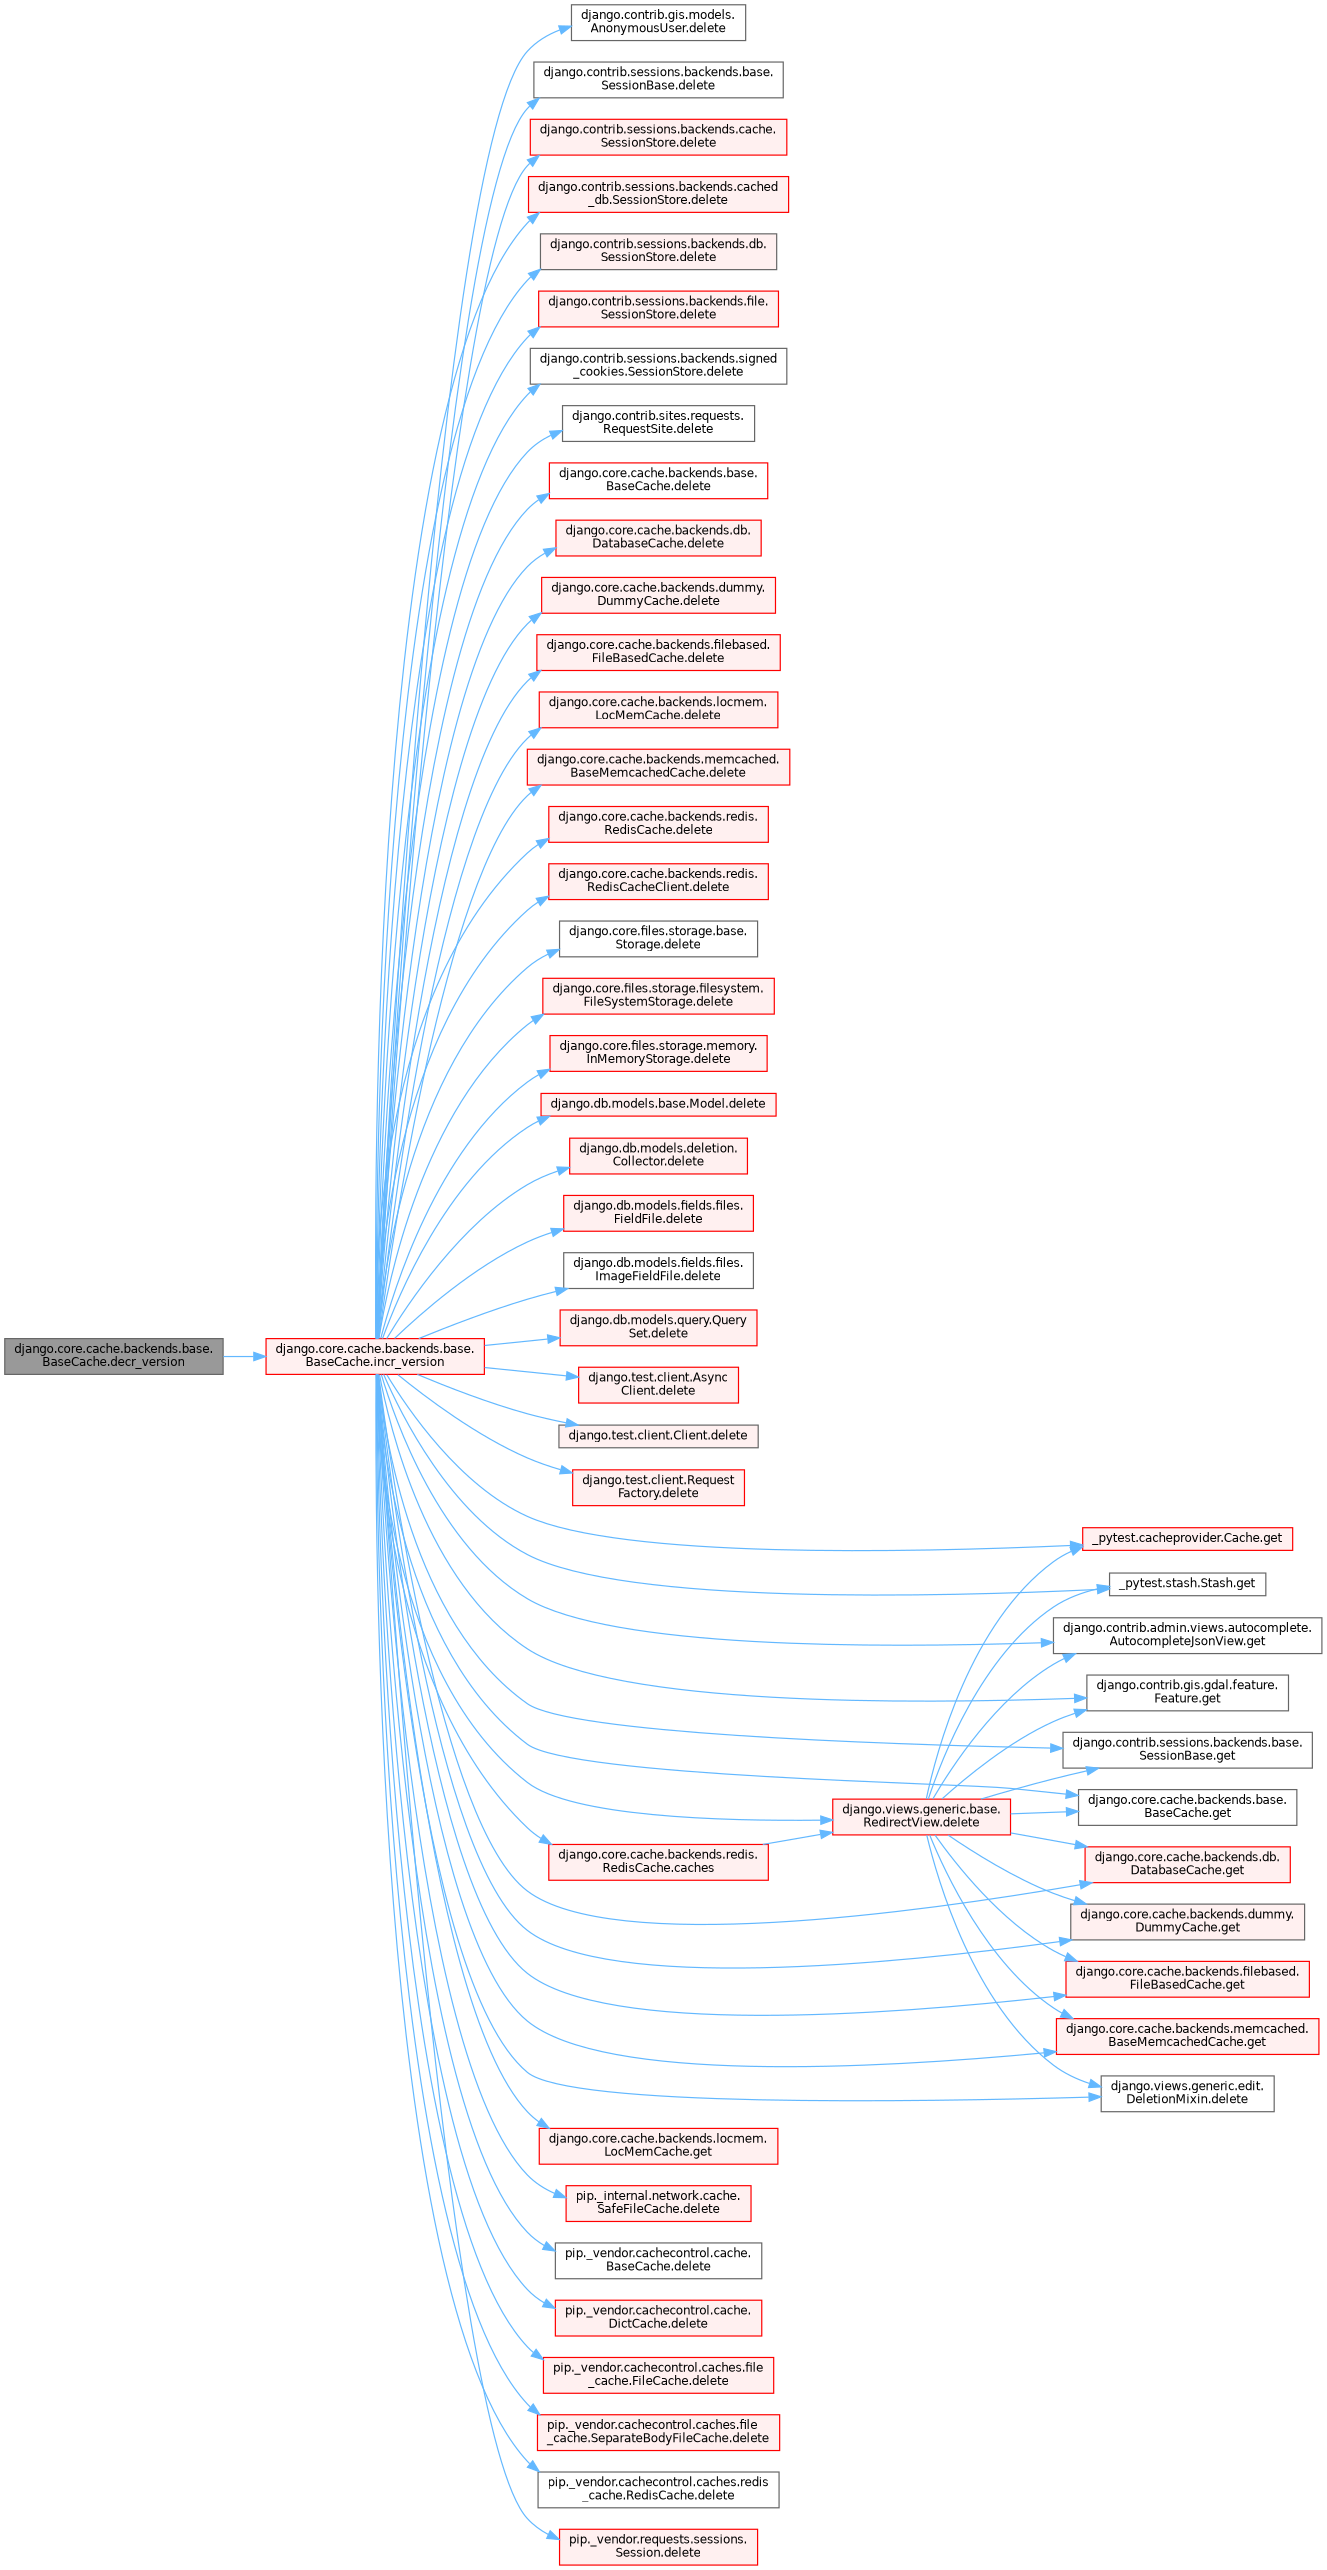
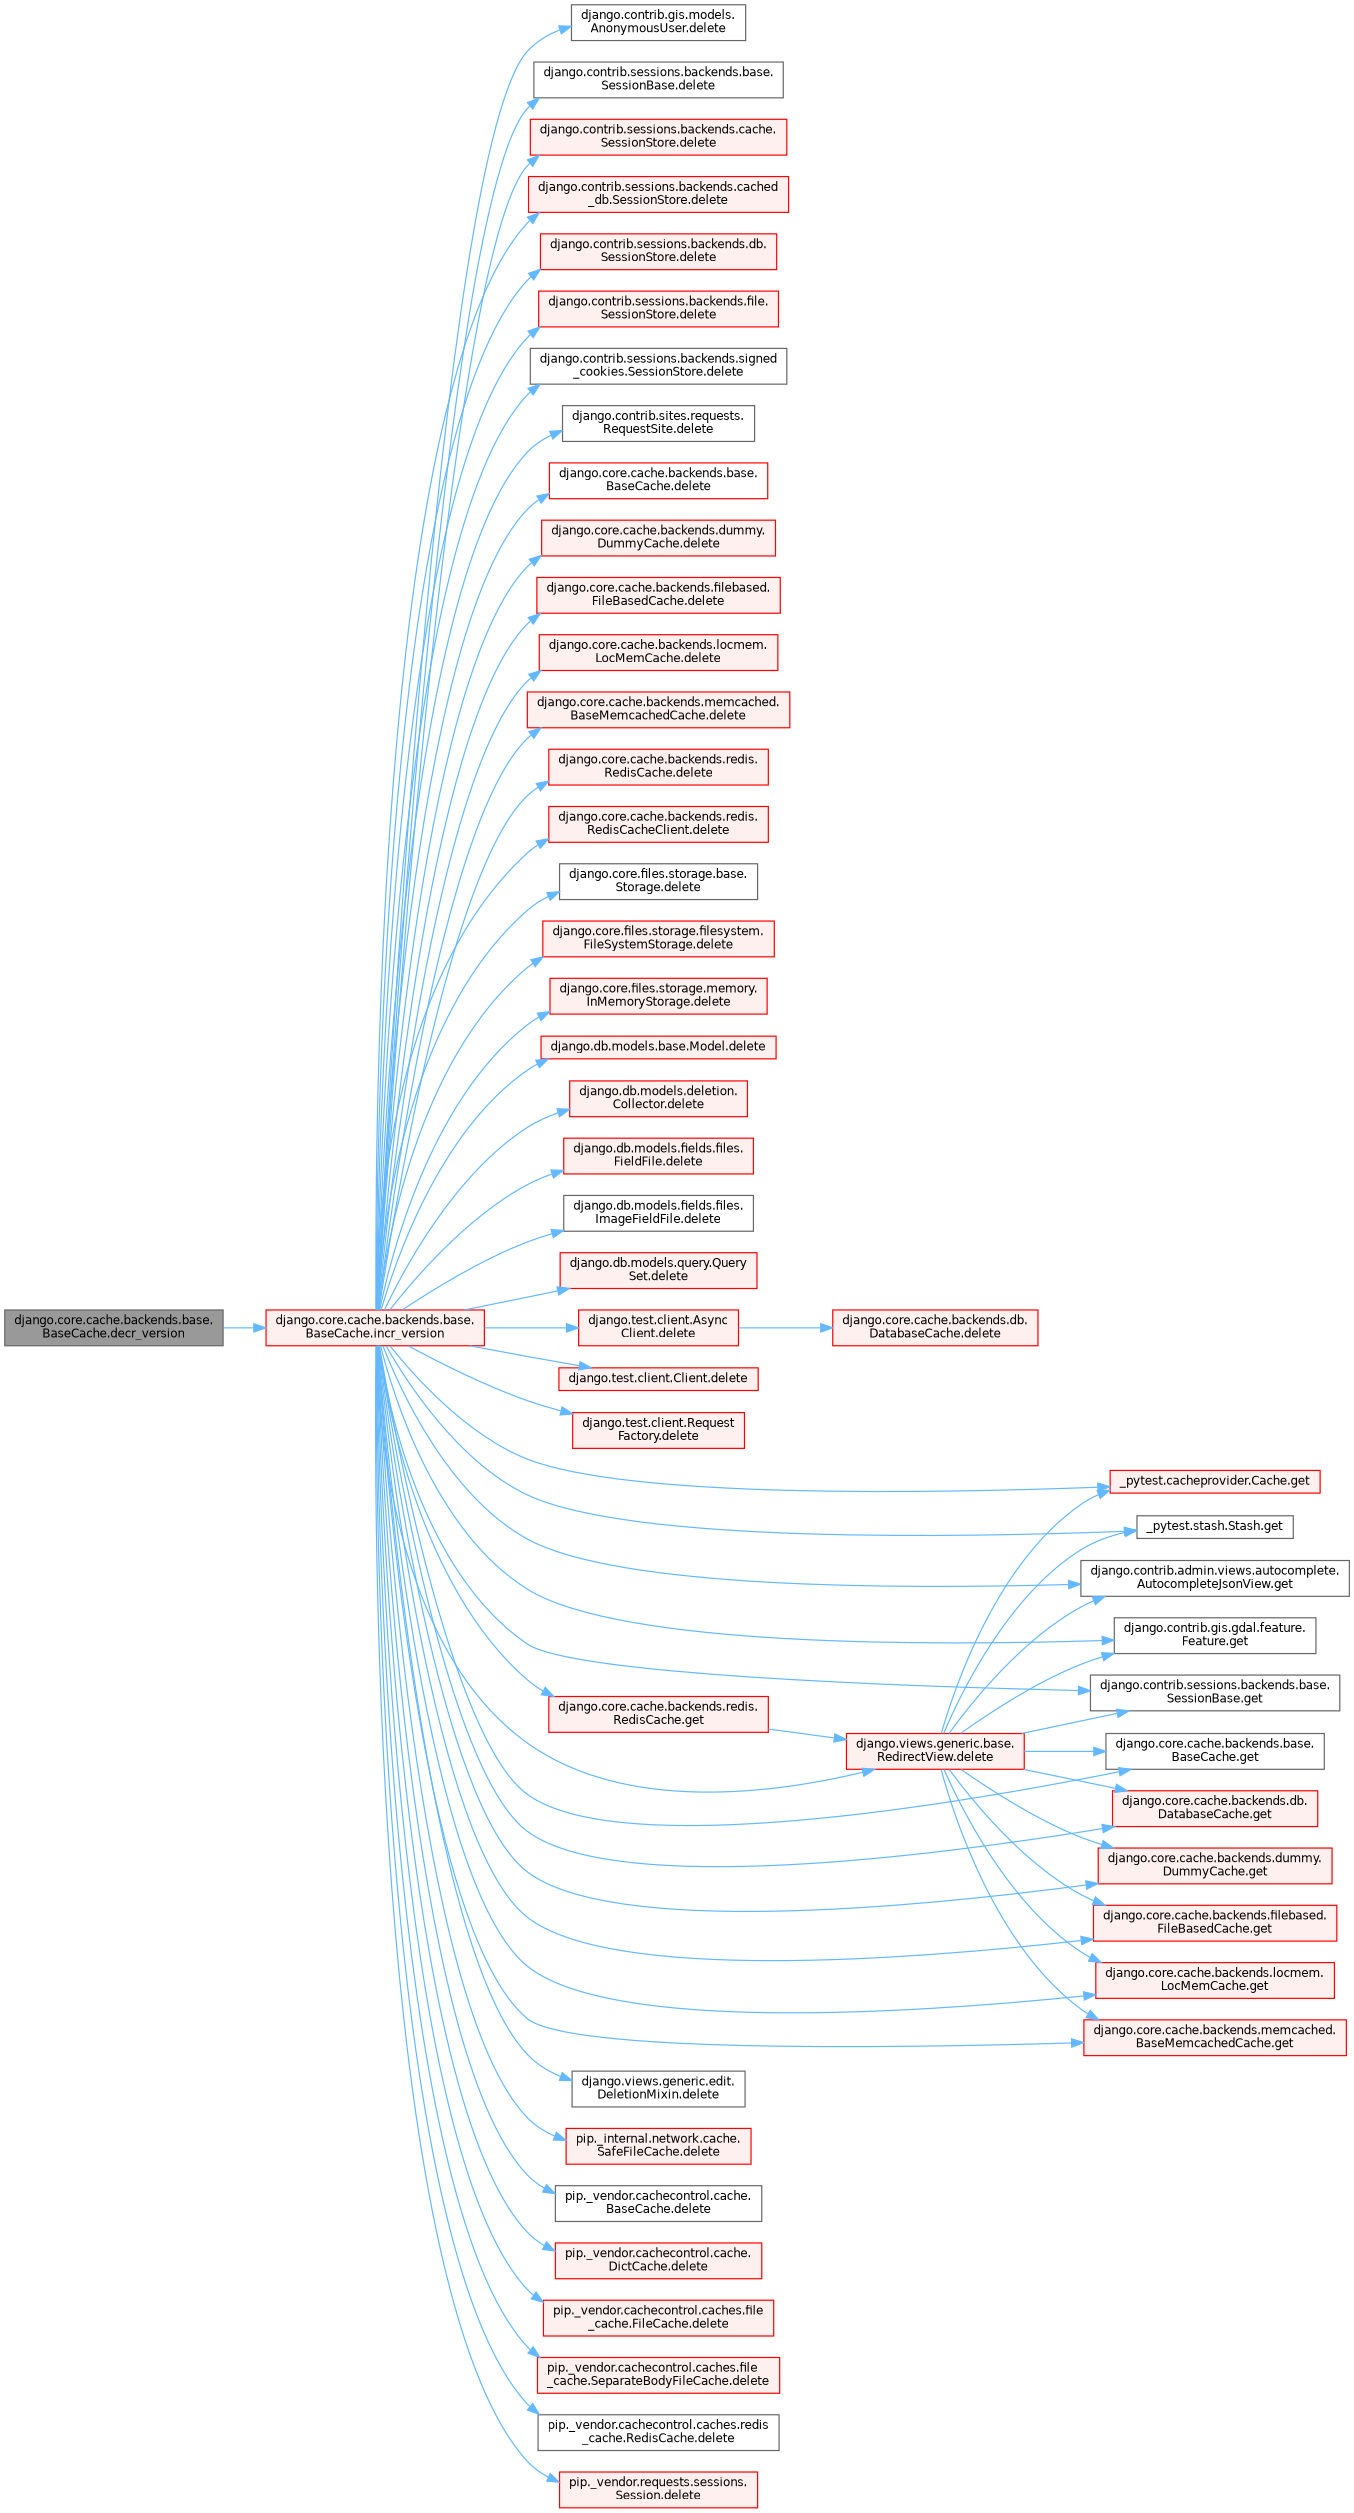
(659, 252) -> (659, 252)
(416, 932) -> (780, 1328)
(659, 1436) -> (659, 1379)
(659, 1862) -> (659, 1714)
(1188, 1922) -> (1215, 1866)
(982, 1979) -> (1004, 1874)
